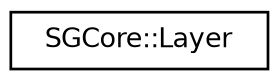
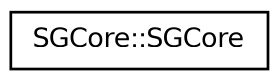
(139, 41) -> (139, 41)
